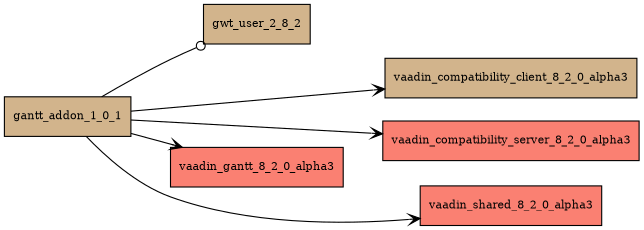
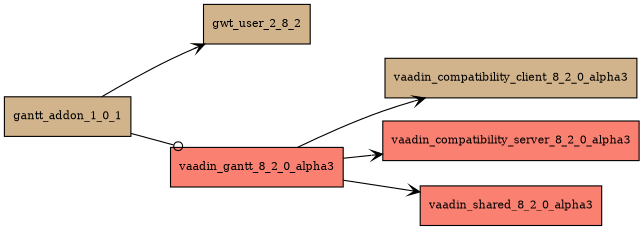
(148, 71) -> (148, 71)
(252, 101) -> (355, 122)
(251, 127) -> (357, 157)
(152, 139) -> (152, 139)
(237, 214) -> (376, 185)
